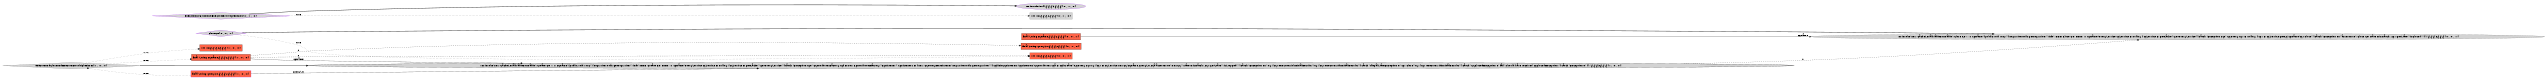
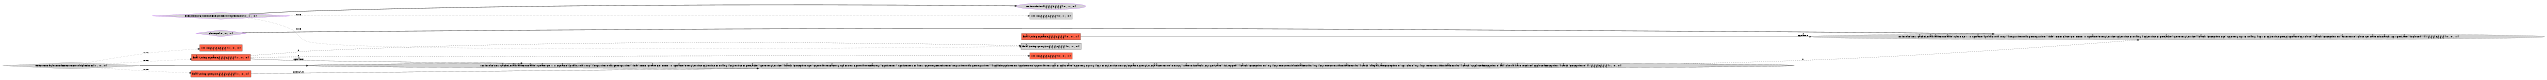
(1051, 46) -> (1051, 46)
none -> (630, 49)
(630, 59) -> none
(140, 74) -> (143, 71)
(221, 74) -> (221, 74)
